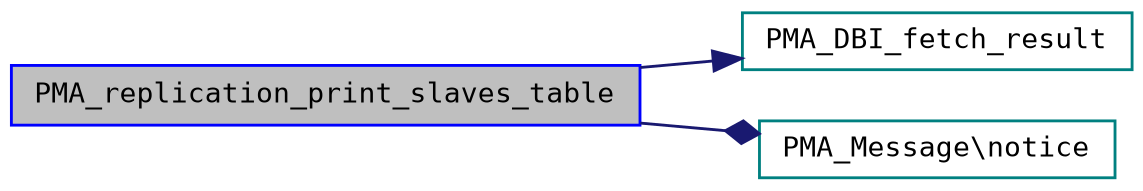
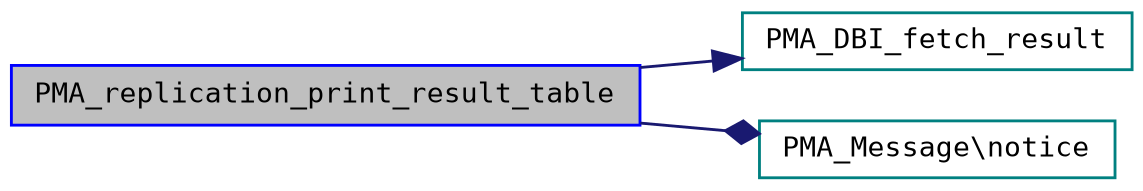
(326, 95) -> (326, 95)
